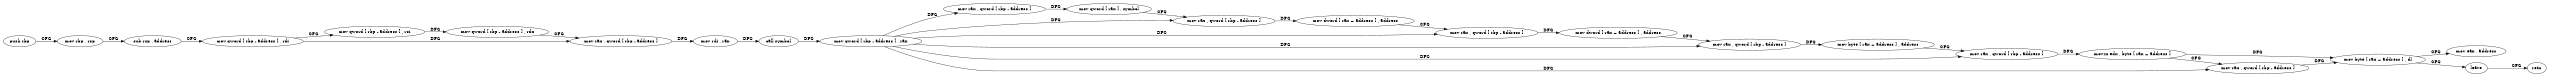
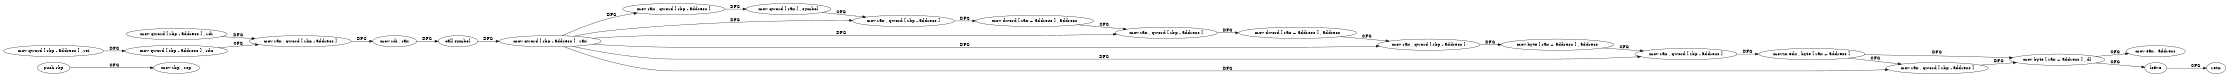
(312, 37) -> none
(153, 41) -> none
